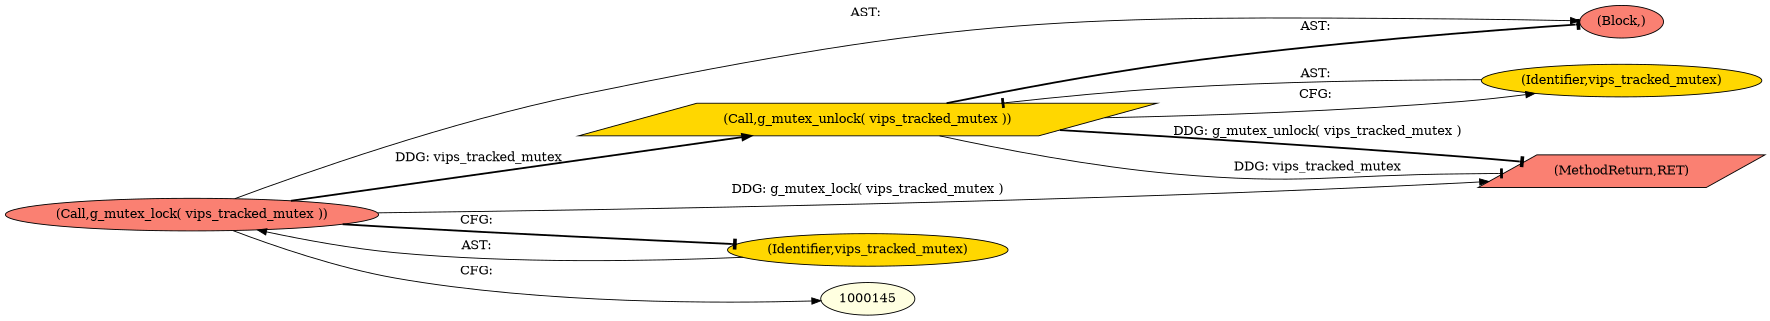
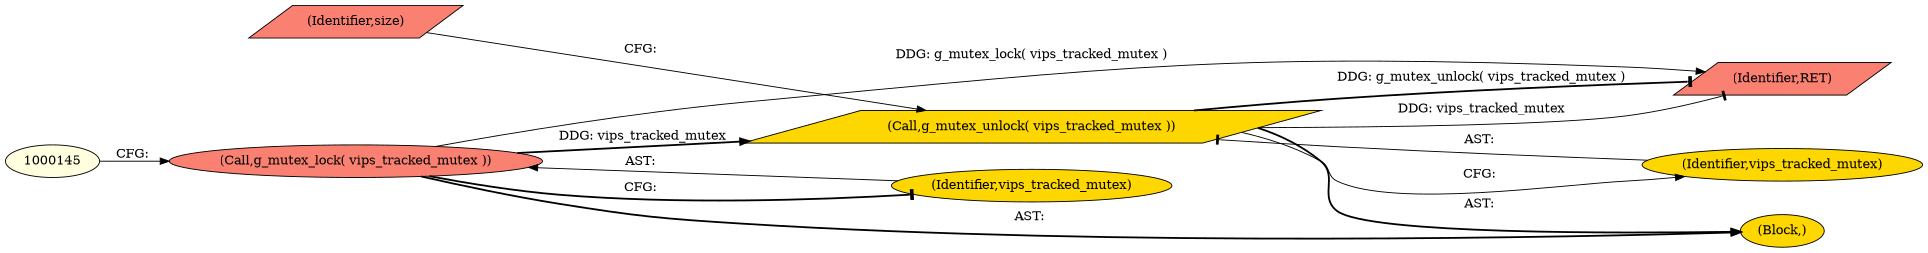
none -> (356, 22)
(1622, 22) -> (1782, 231)
(893, 40) -> (1074, 236)
(1260, 53) -> (1470, 229)
(1622, 171) -> (1782, 79)
(519, 294) -> (130, 161)
